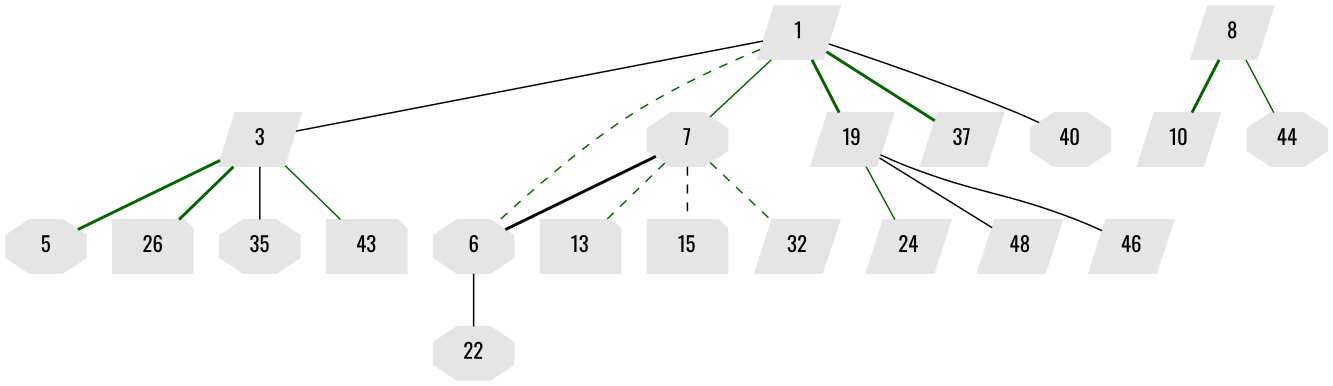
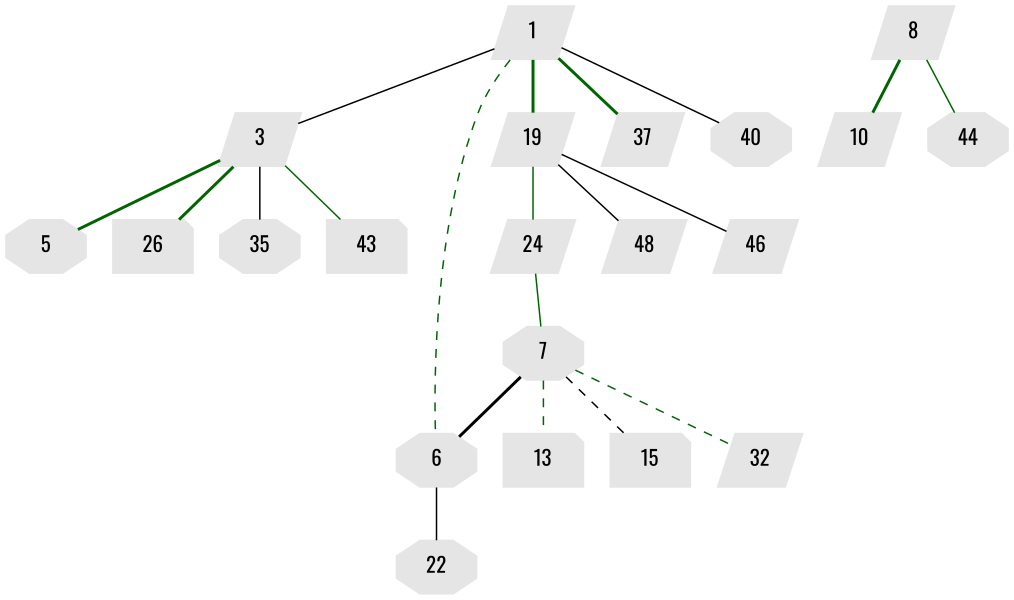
(741, 88) -> (538, 300)
